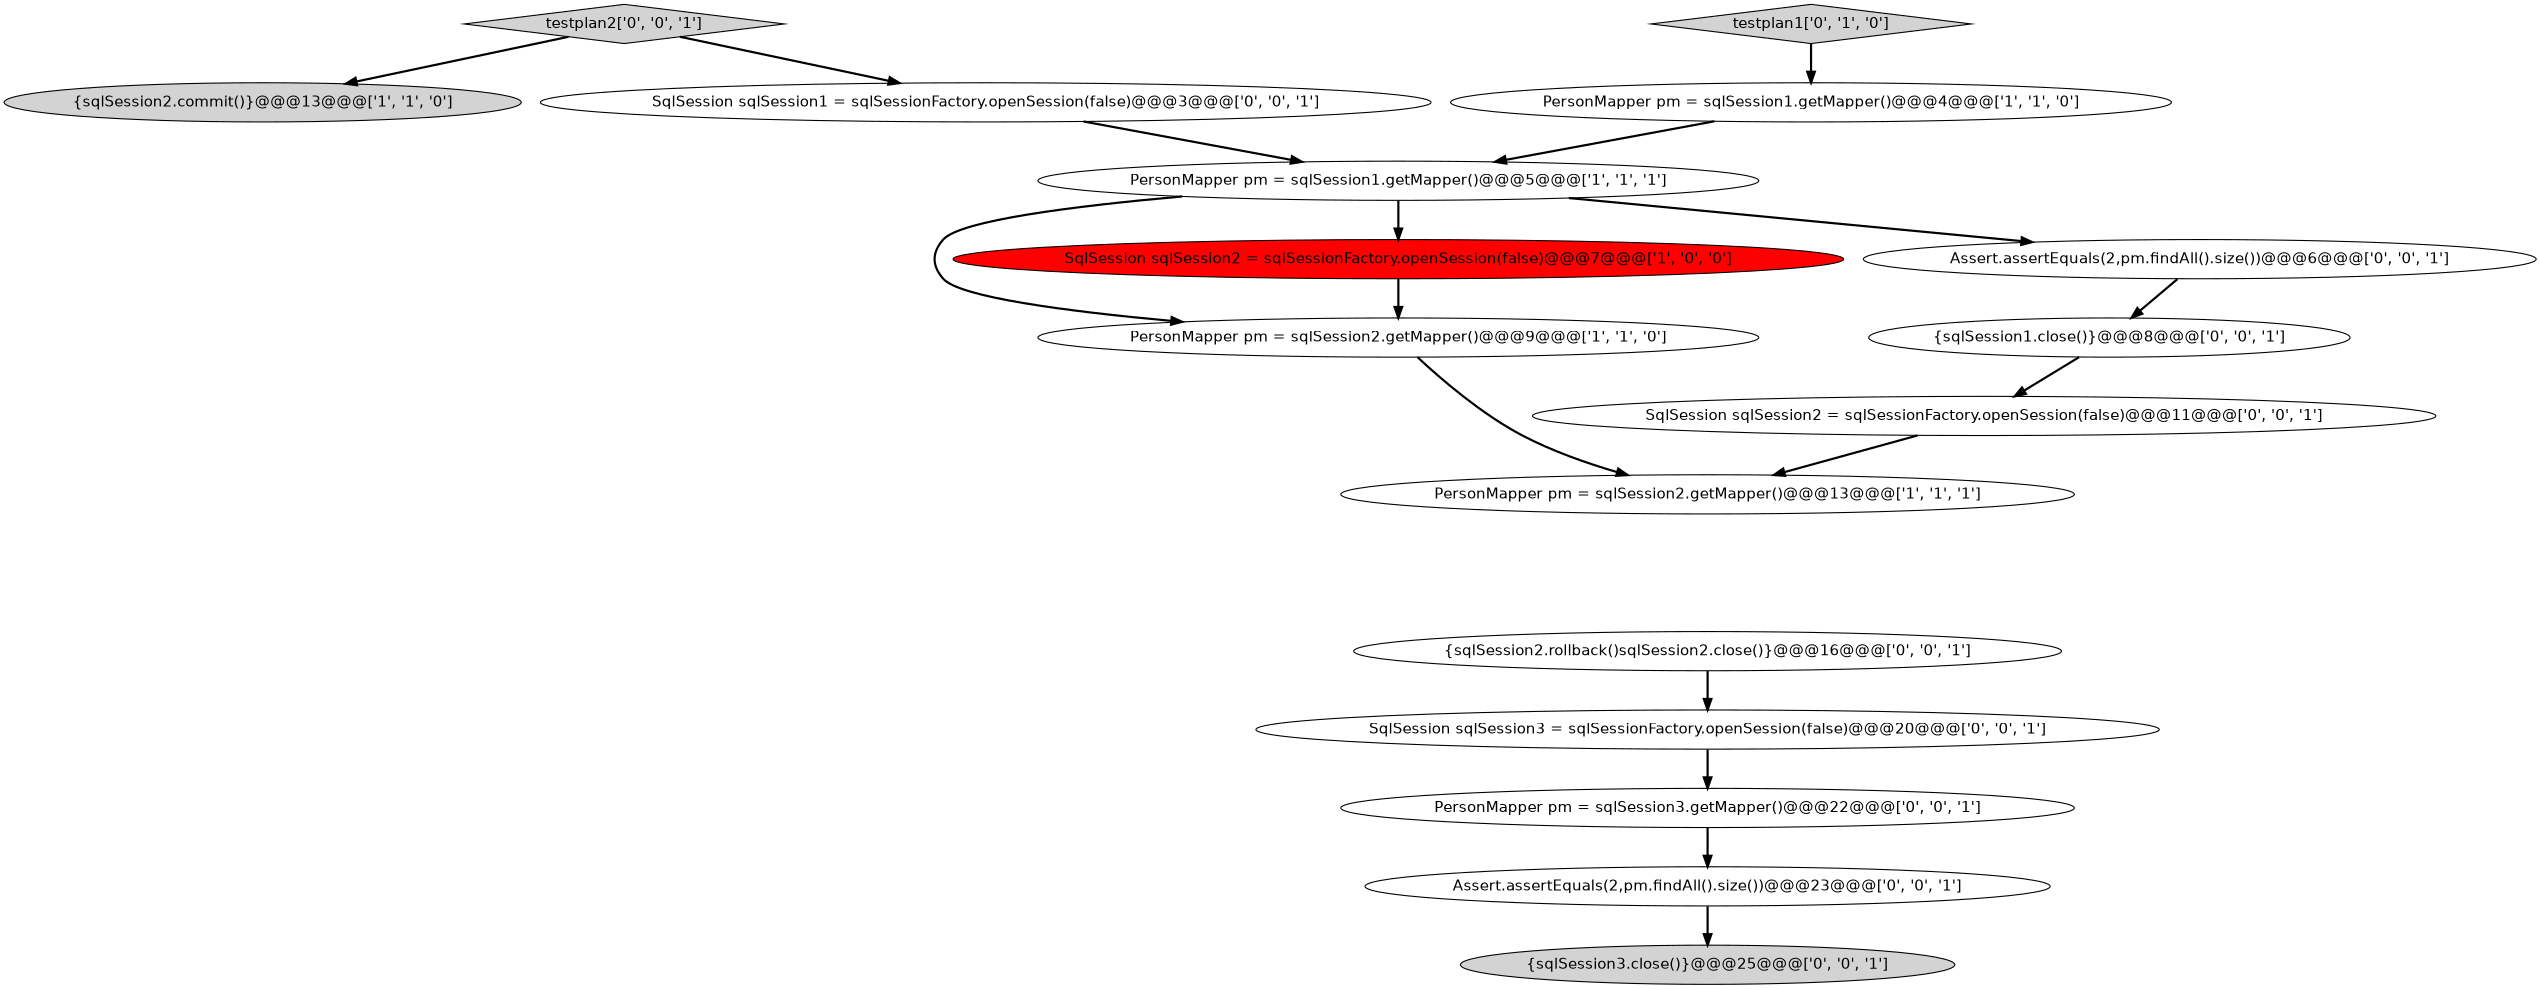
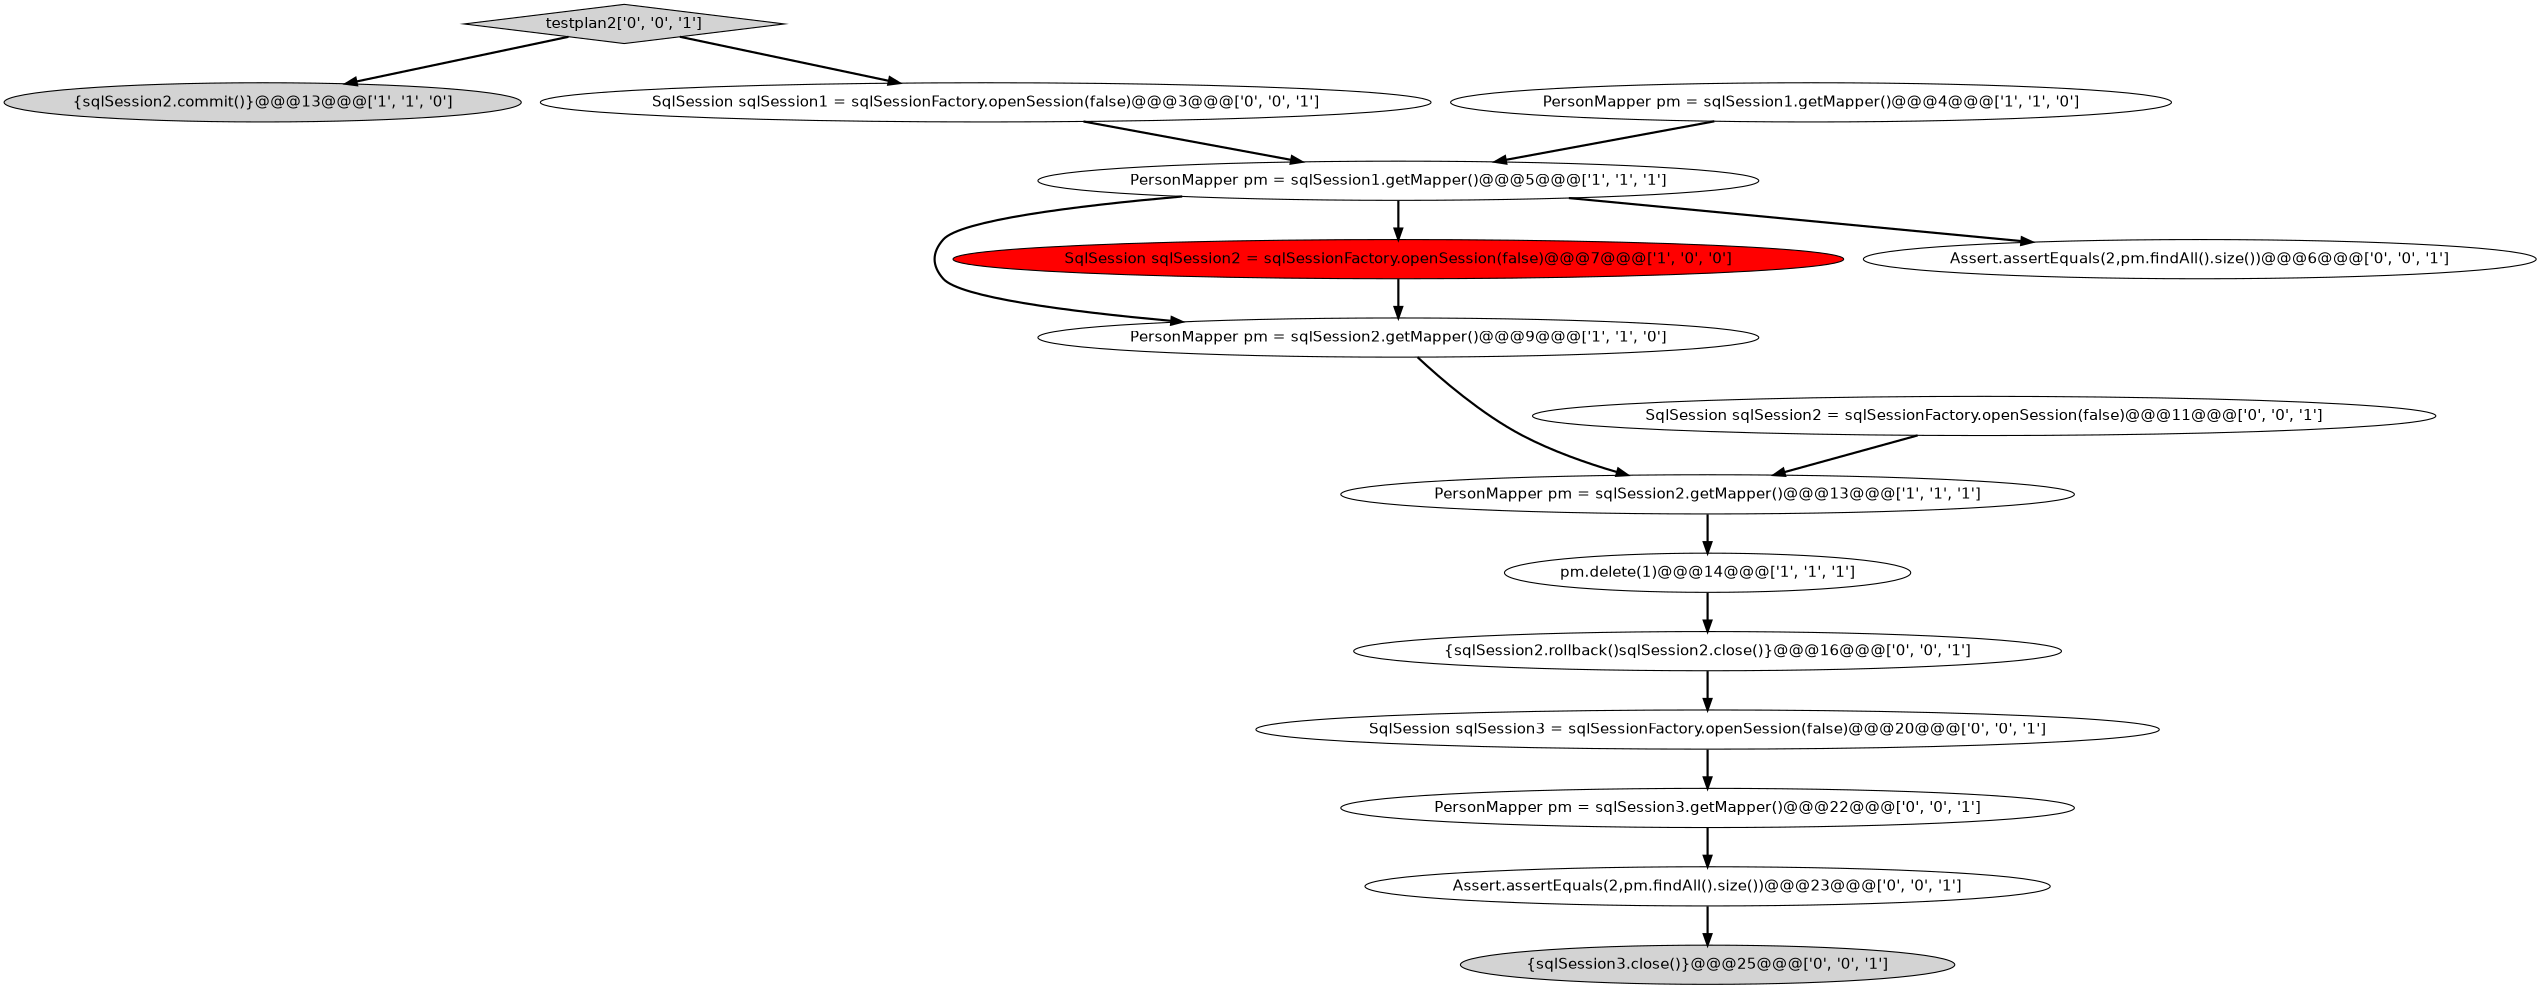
(1811, 24) -> none
(2109, 338) -> none
none -> (1708, 573)
